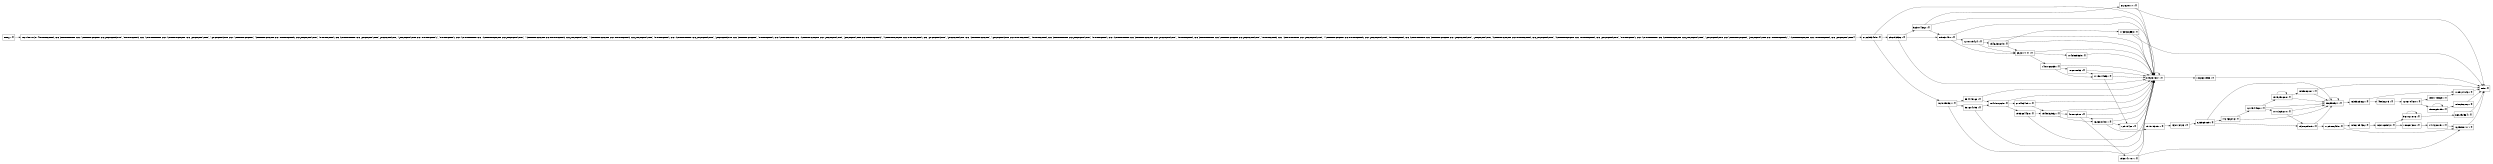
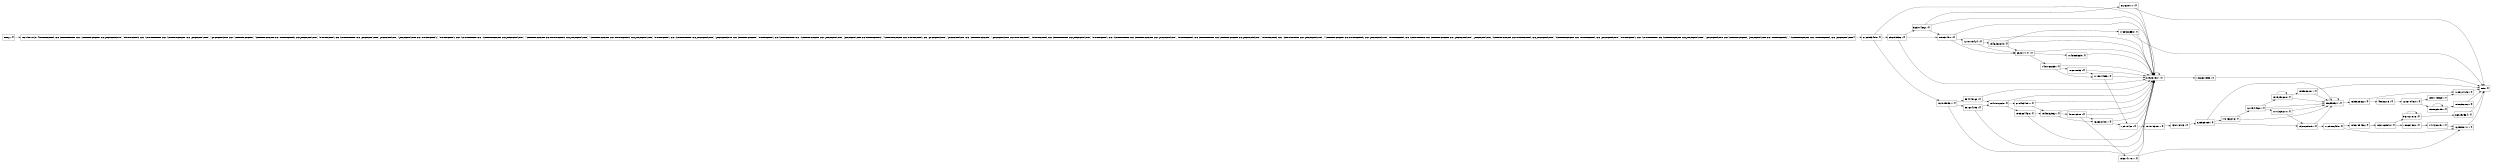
(2125, 132) -> (2140, 126)
